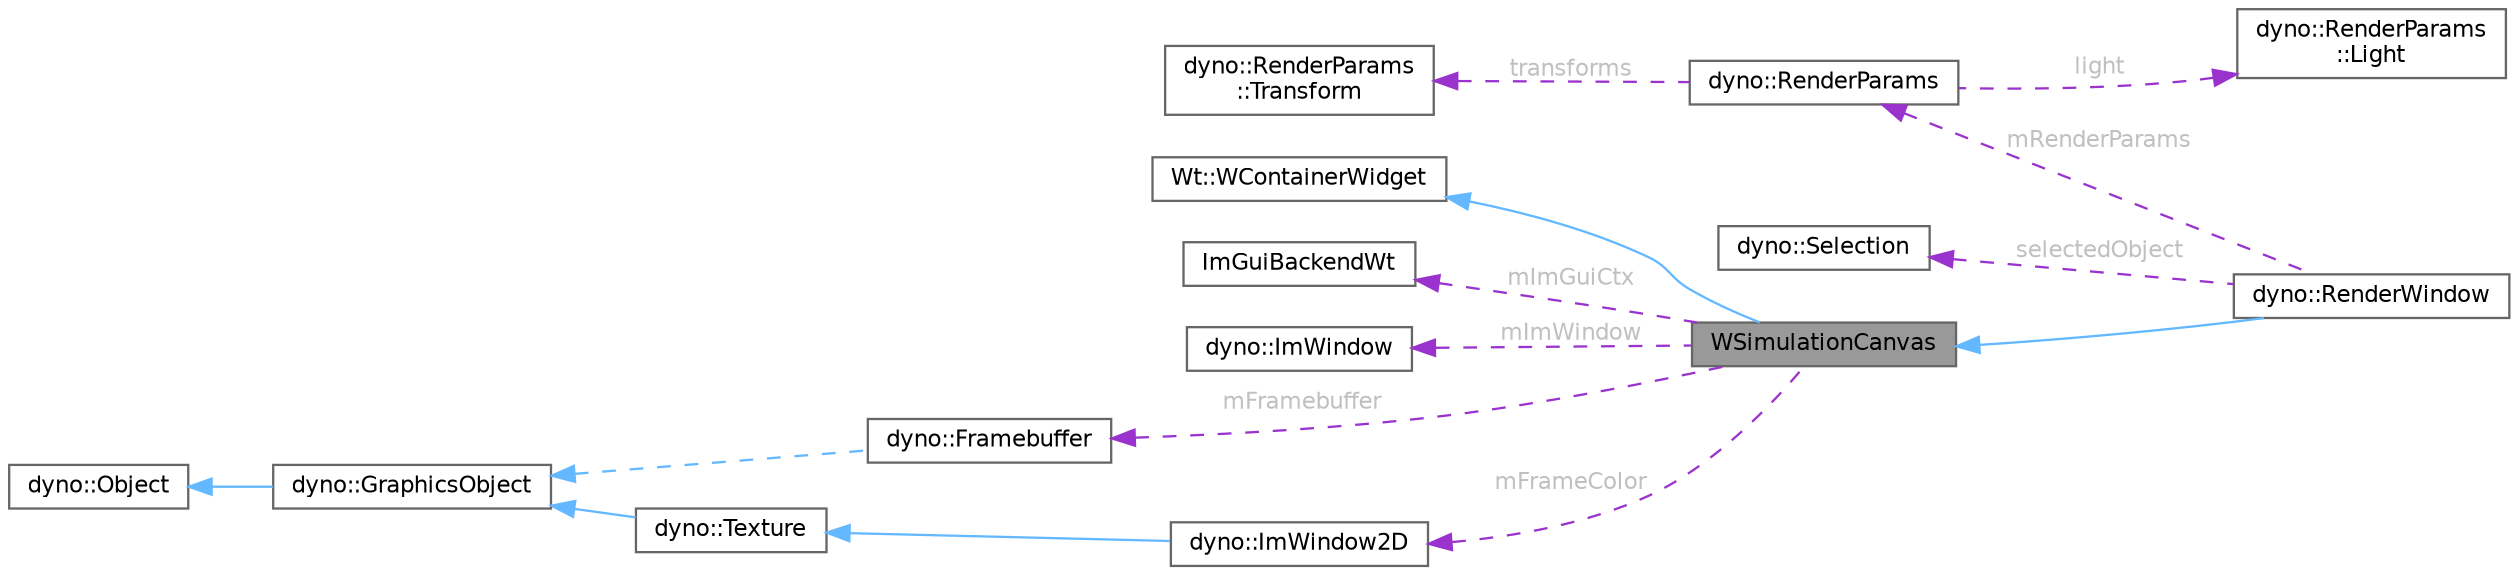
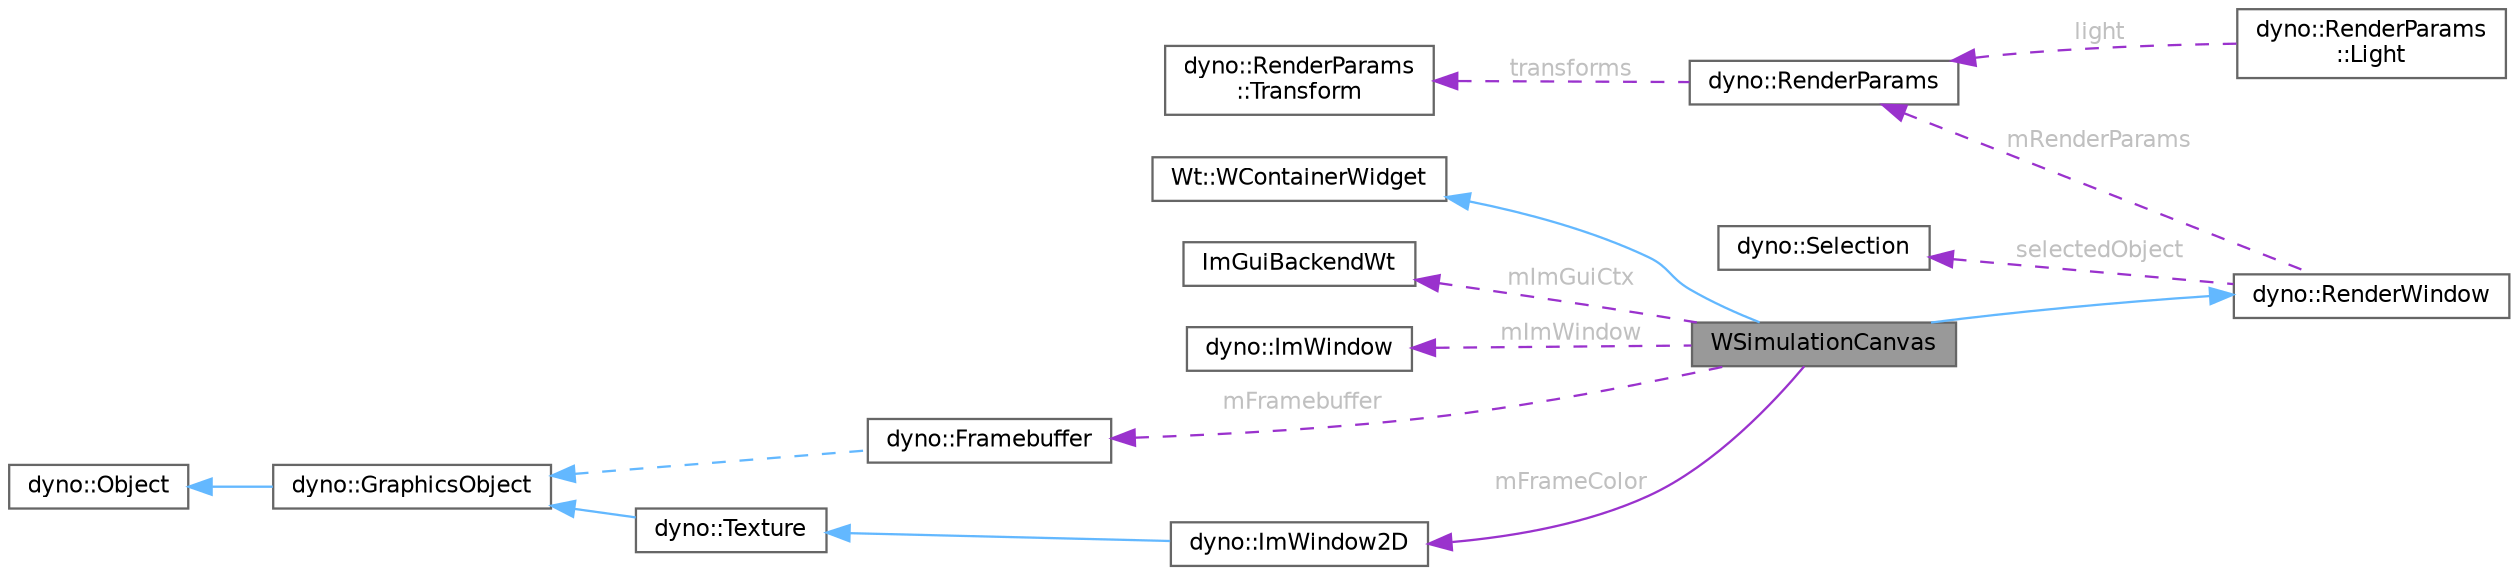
(2086, 87) -> (2106, 48)
(2122, 334) -> (2070, 307)
(1649, 496) -> (1649, 496)
